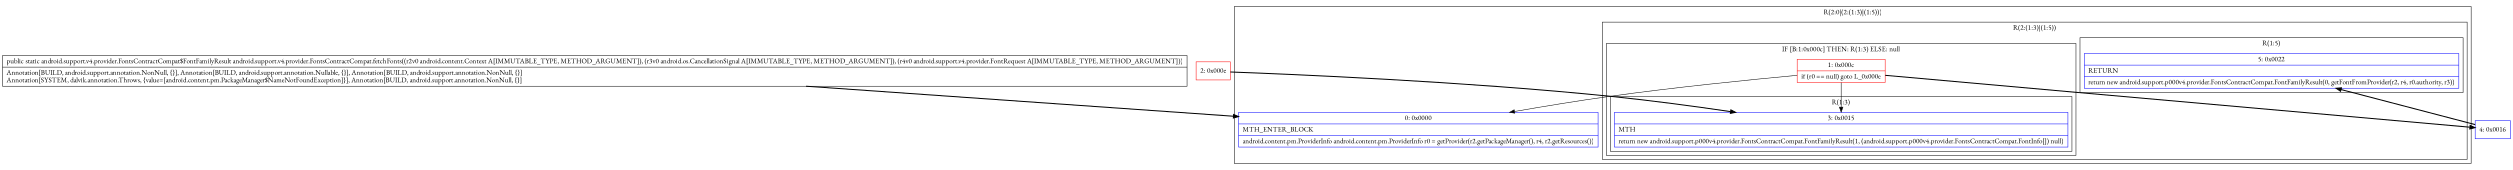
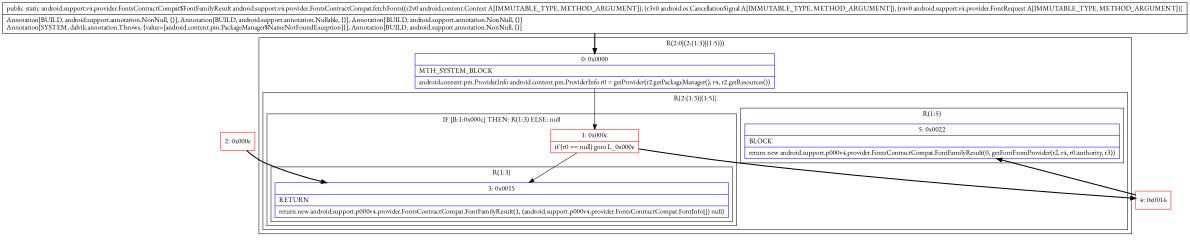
(2103, 71) -> (761, 141)
(1655, 90) -> (595, 106)
(1278, 129) -> (456, 71)
(1627, 129) -> (294, 200)
(2493, 130) -> (1153, 200)
